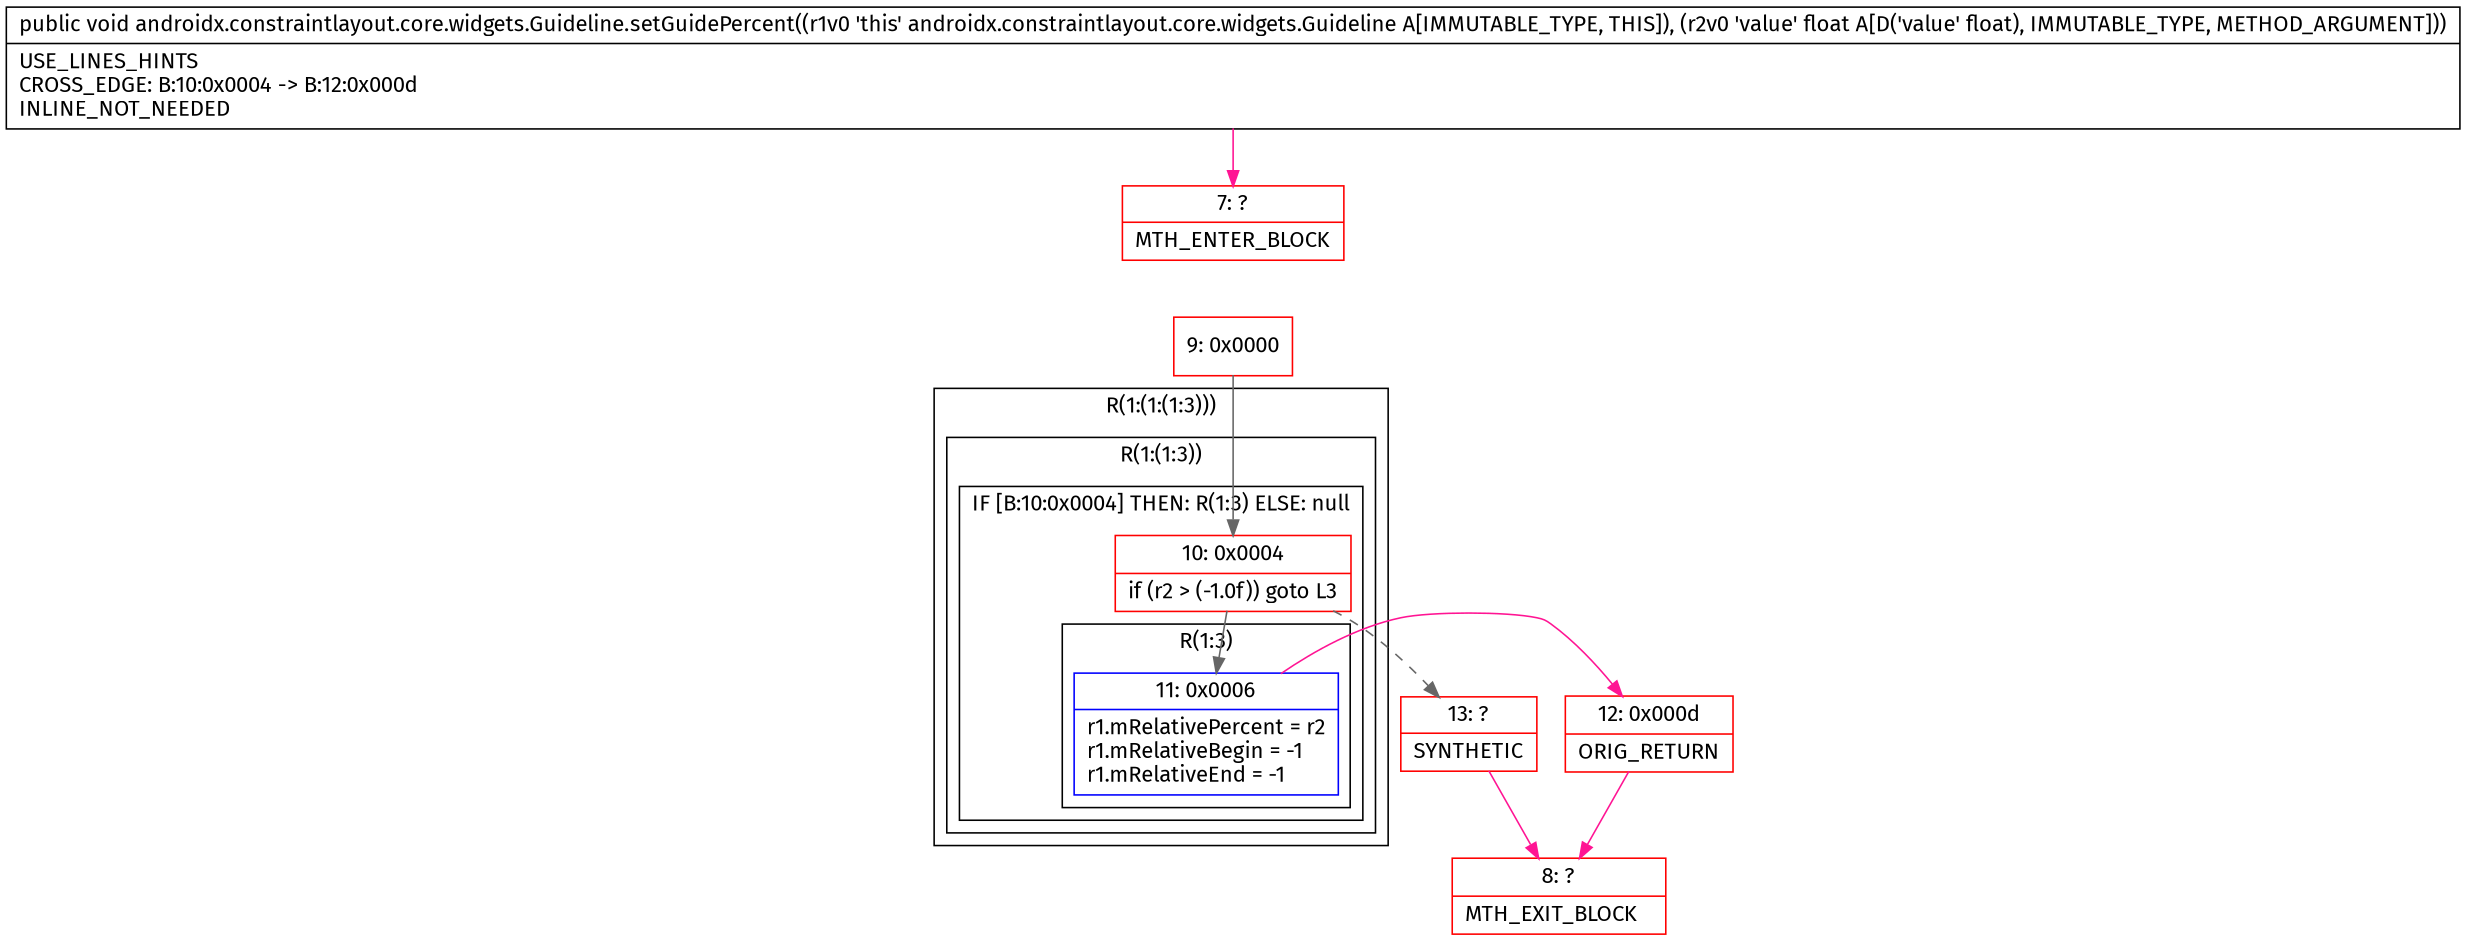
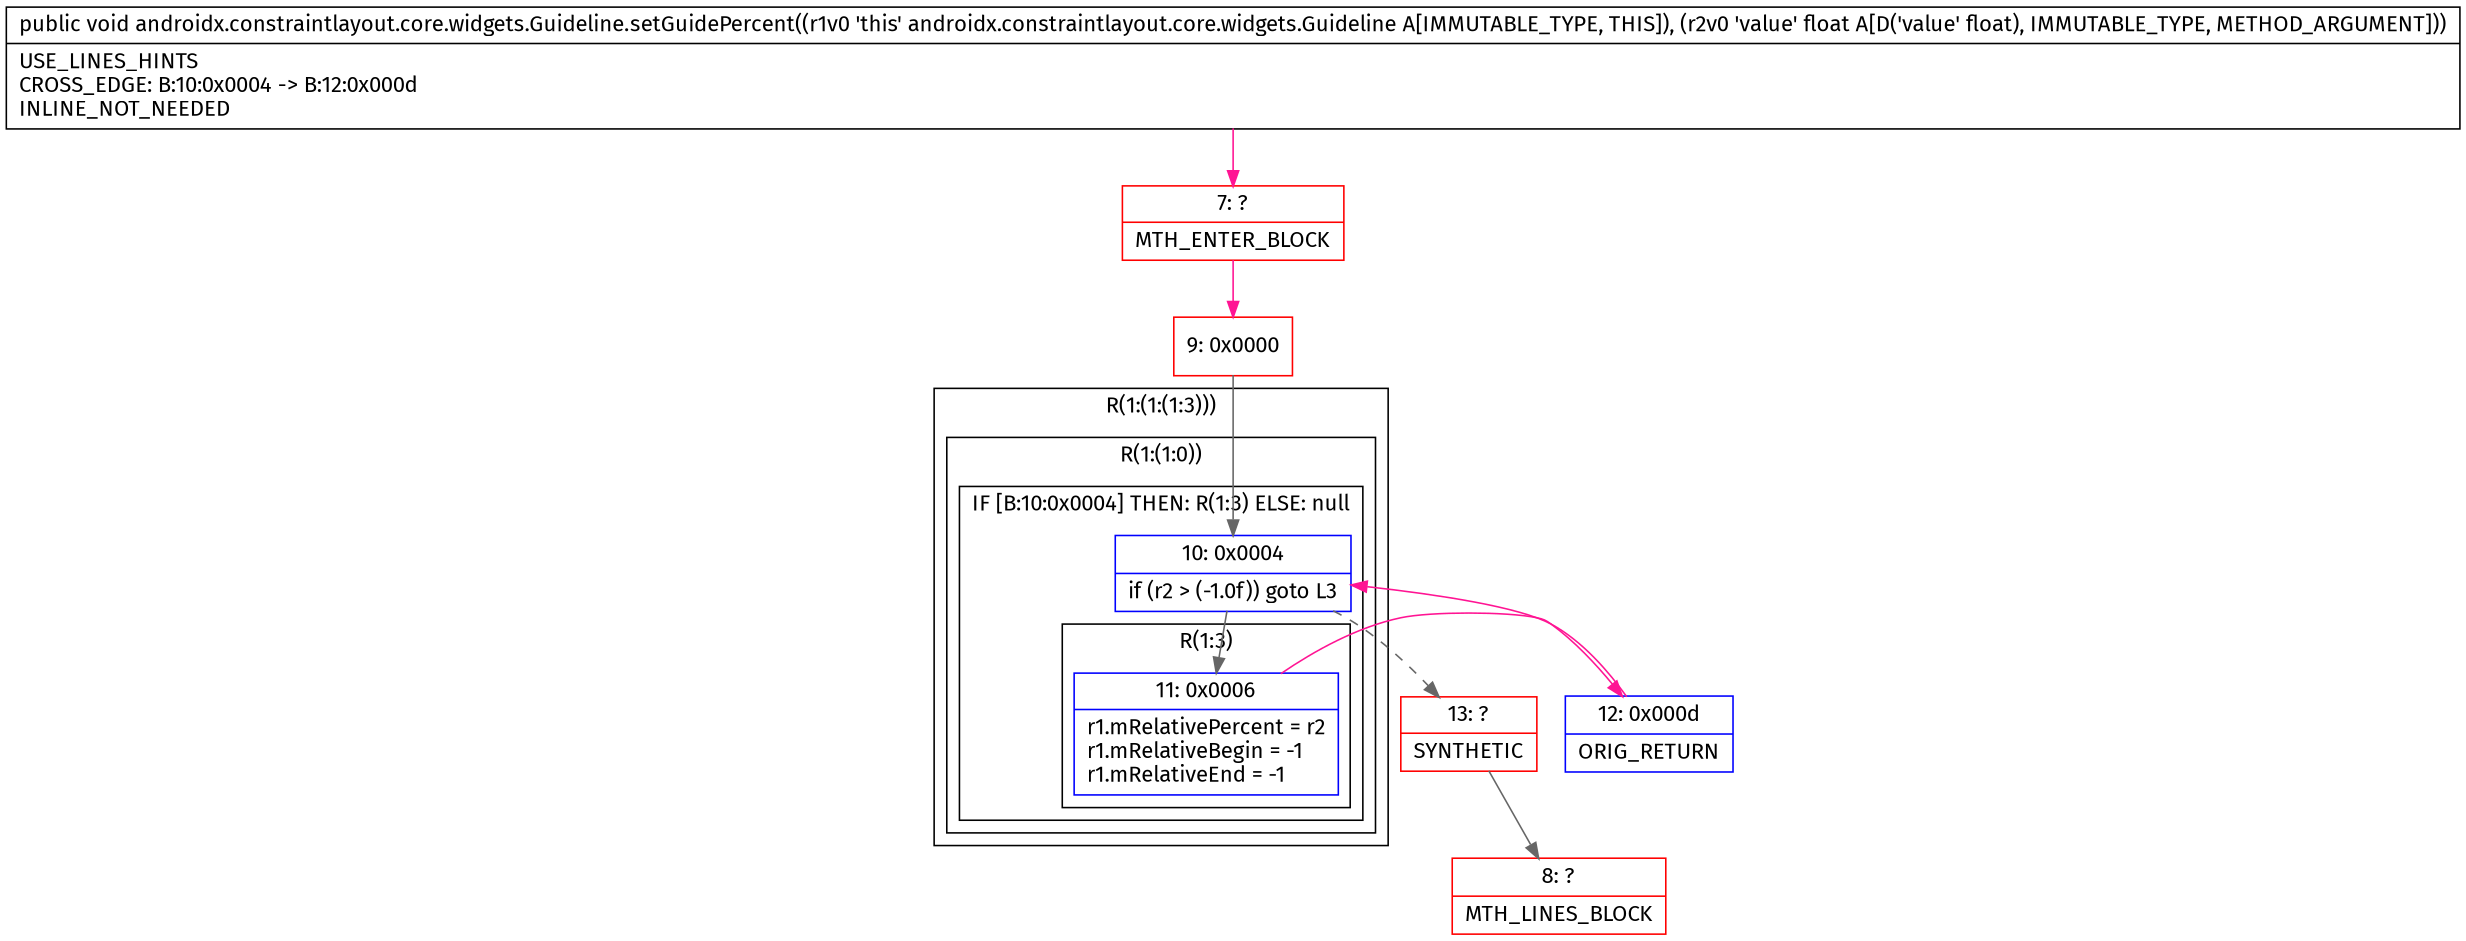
none -> (1233, 281)
(1161, 456) -> (1161, 456)
(1233, 573) -> (1233, 573)
(1649, 734) -> (1649, 734)
(1510, 808) -> (1510, 808)
(1608, 808) -> (1476, 602)
(1551, 914) -> (1559, 914)
